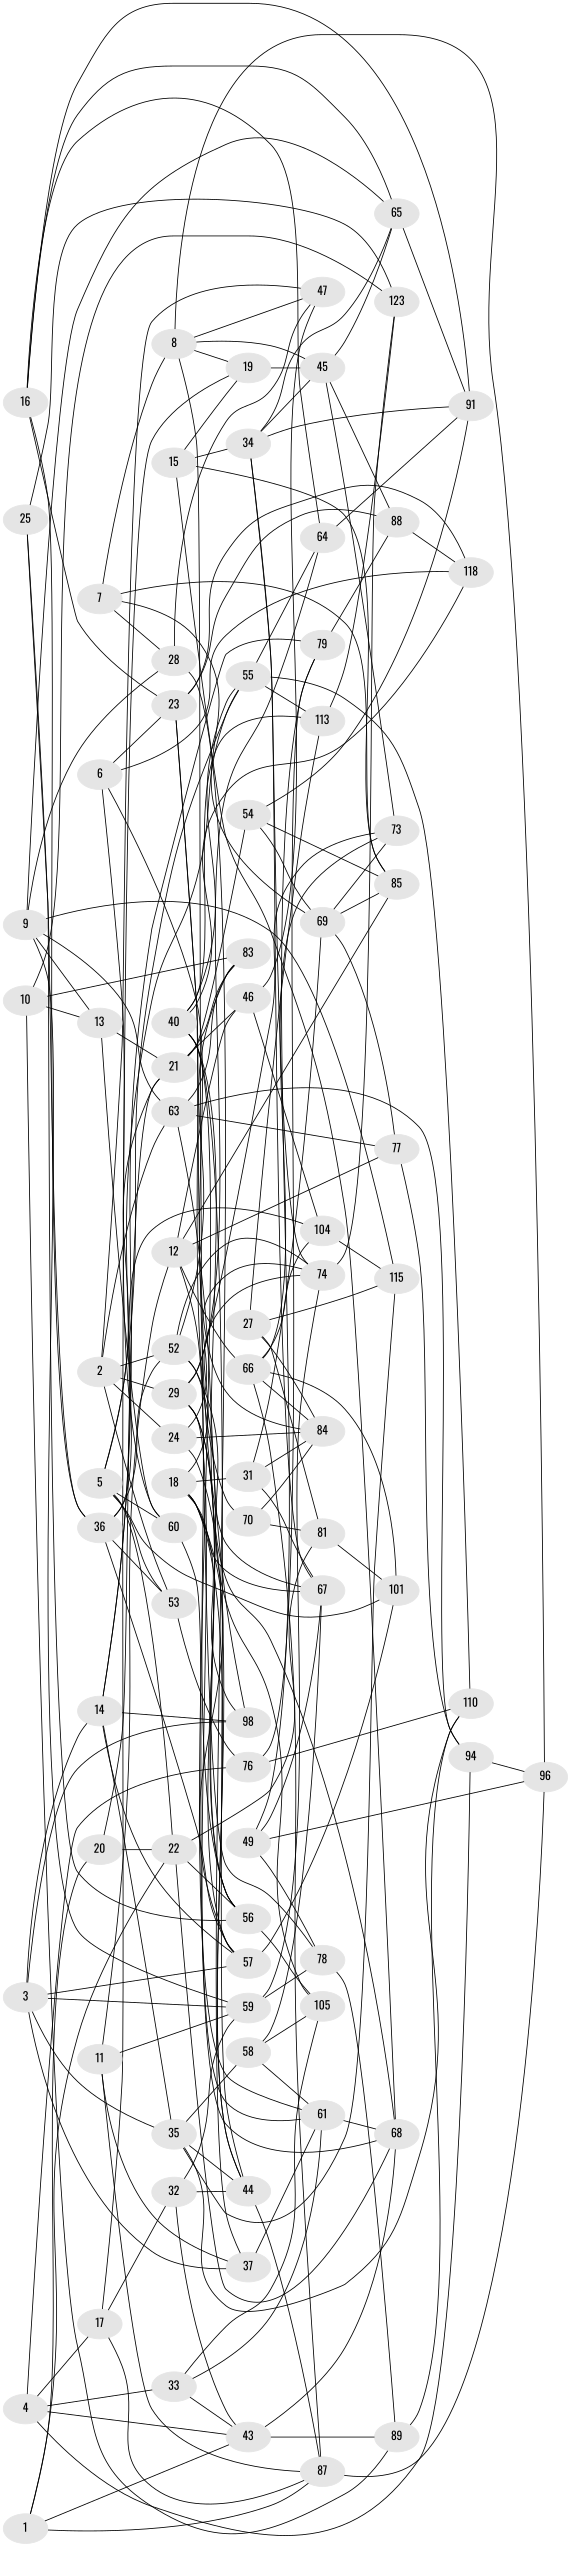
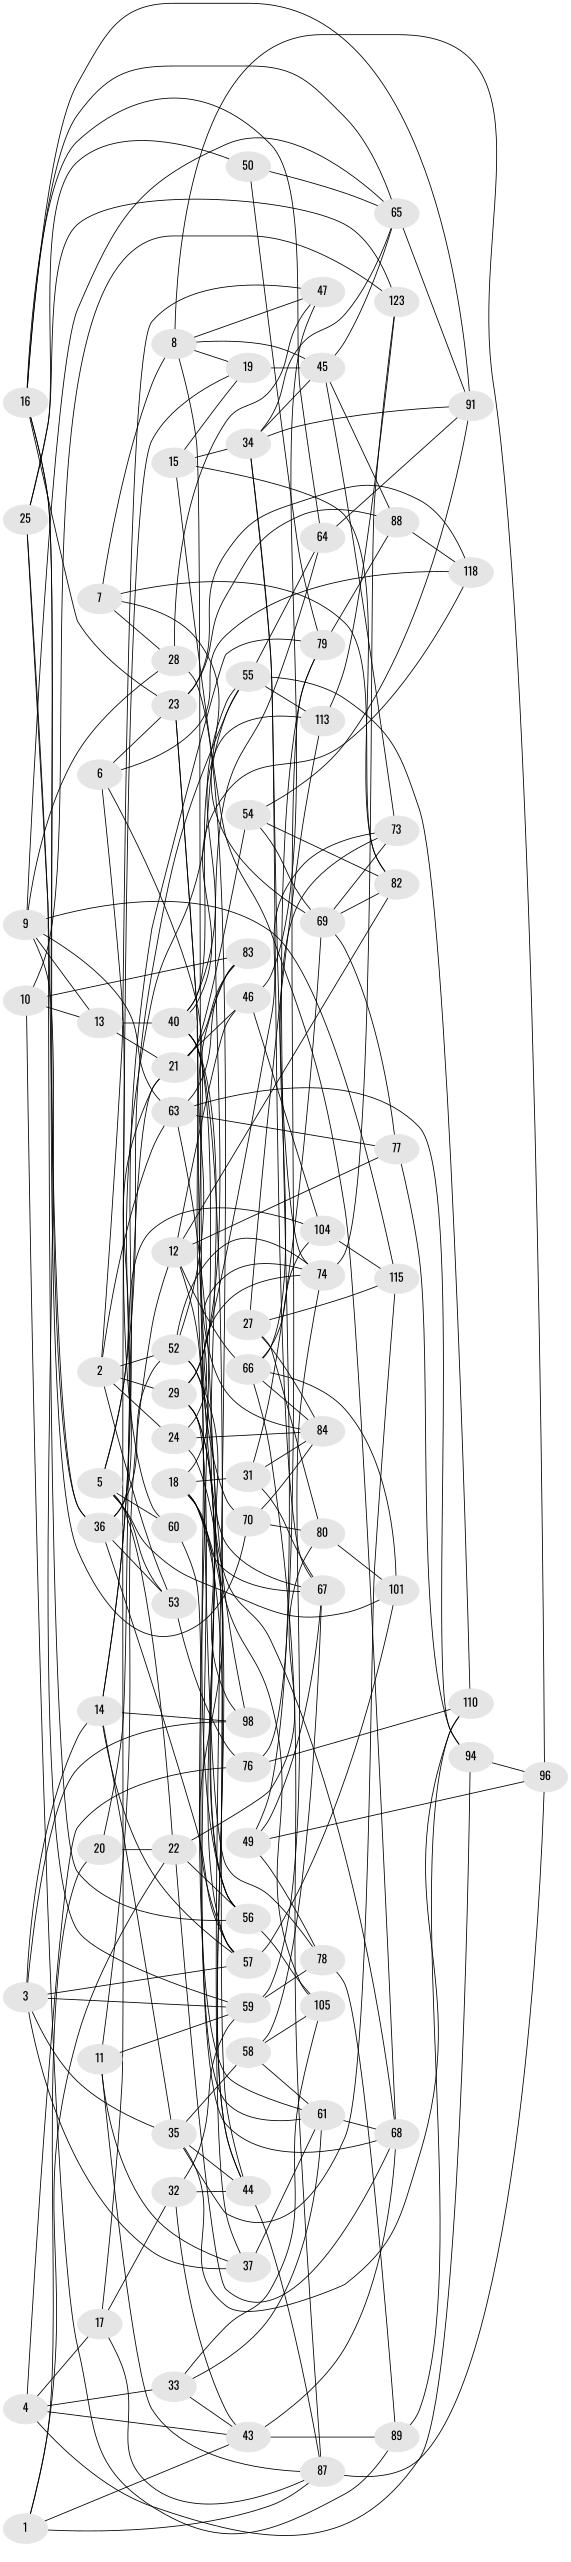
none -> (248, 167)
(397, 884) -> (397, 884)
(118, 1243) -> (137, 1023)
none -> (63, 1469)
(323, 1534) -> (323, 1534)
